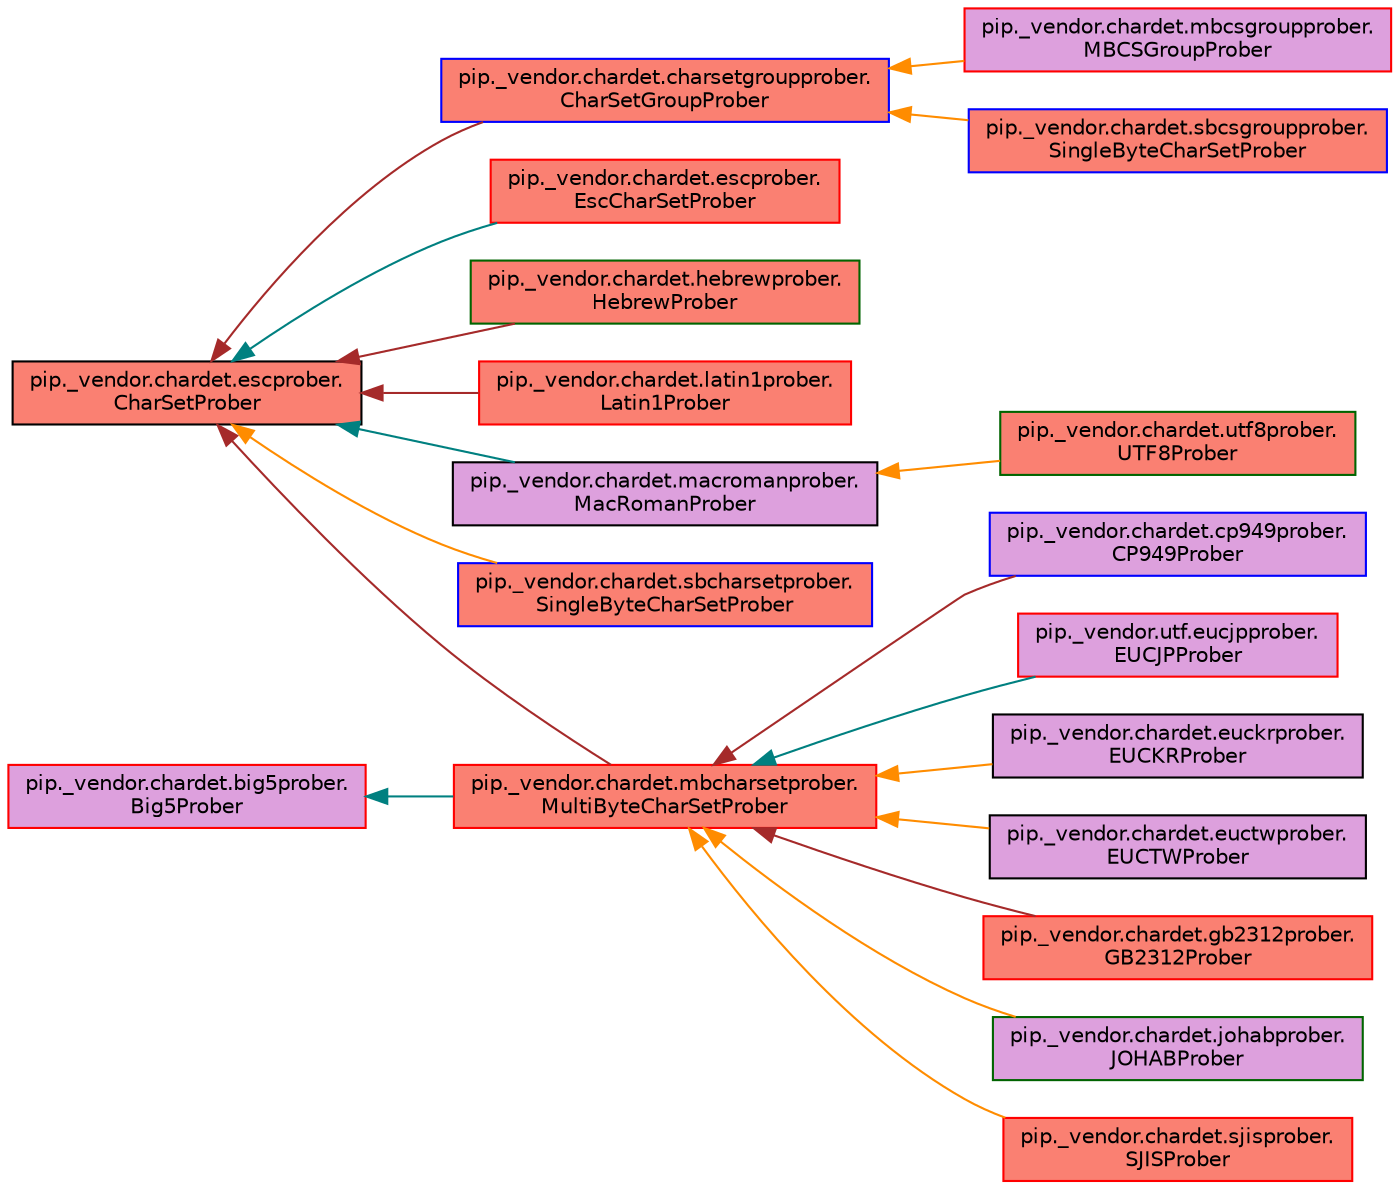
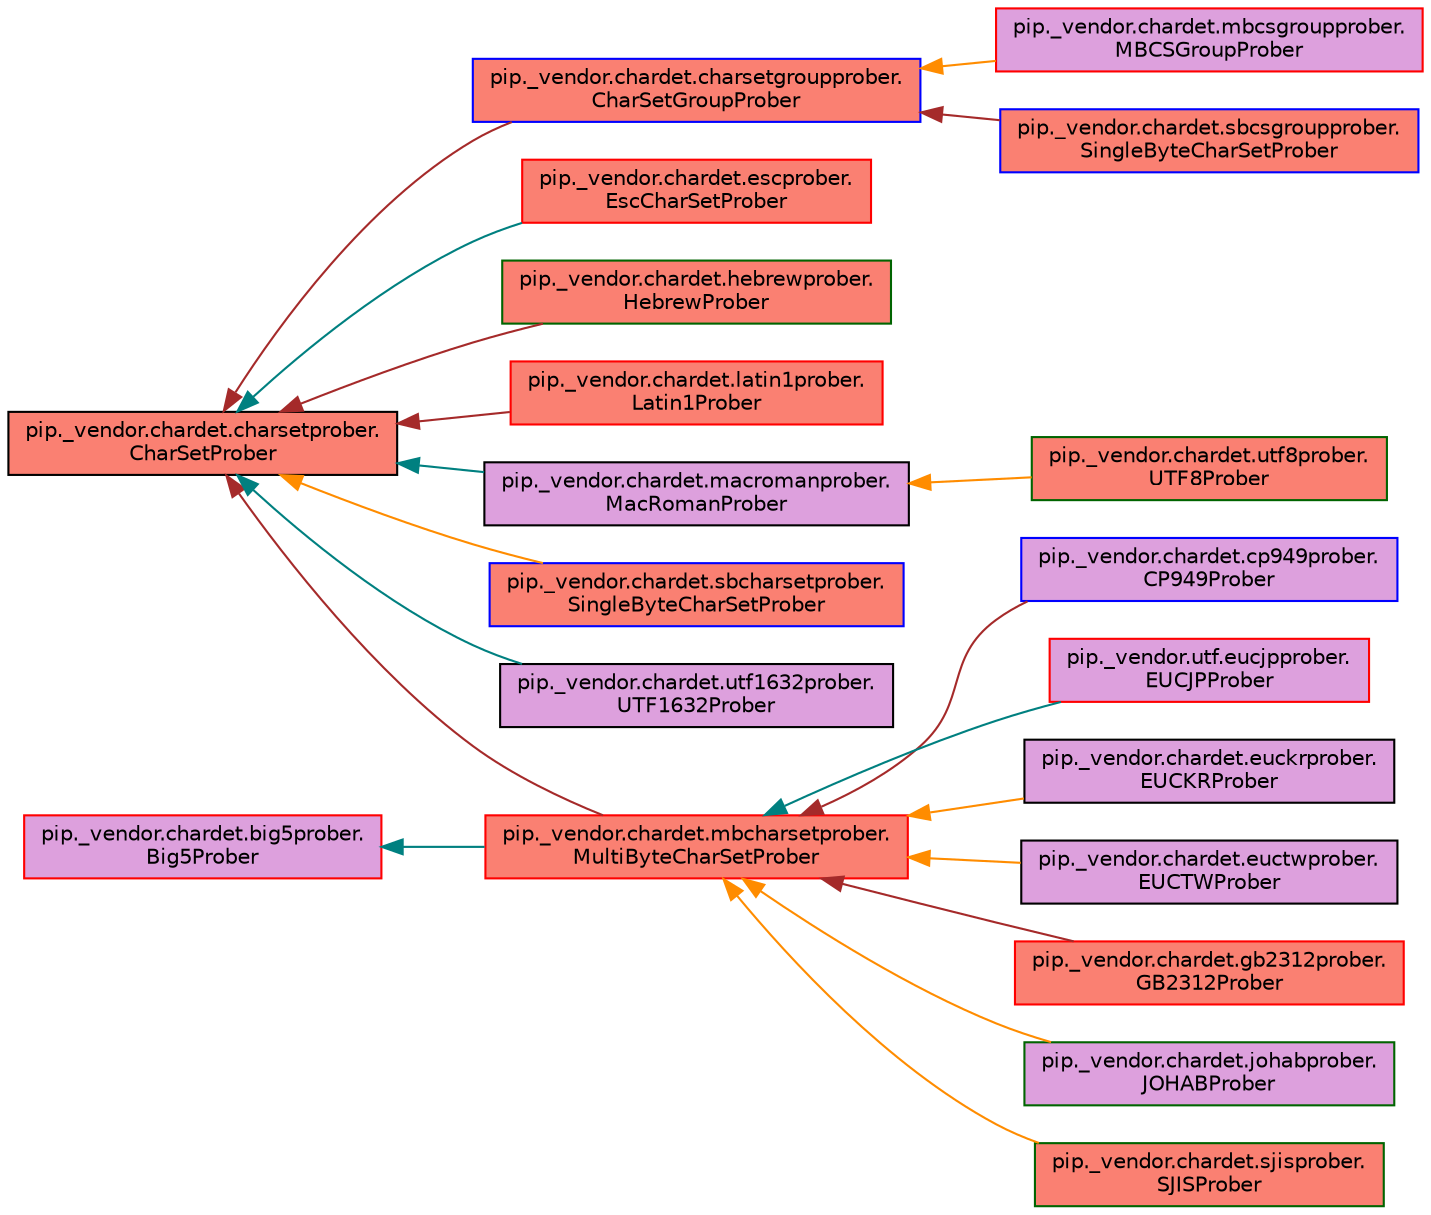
(939, 117) -> (971, 117)
(187, 393) -> (203, 443)
none -> (697, 696)
(1178, 1149) -> (1209, 1175)
